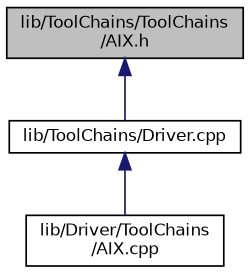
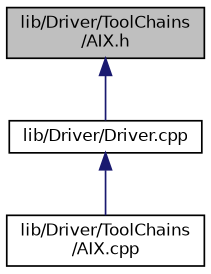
(125, 33) -> (106, 33)
(125, 137) -> (106, 137)
